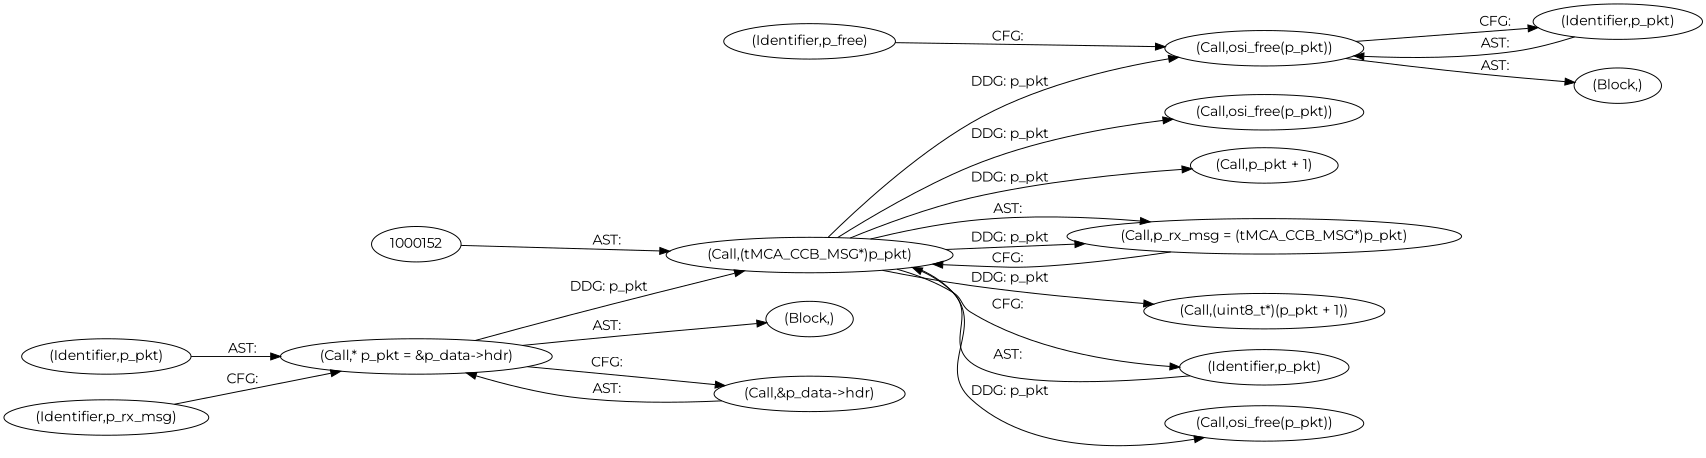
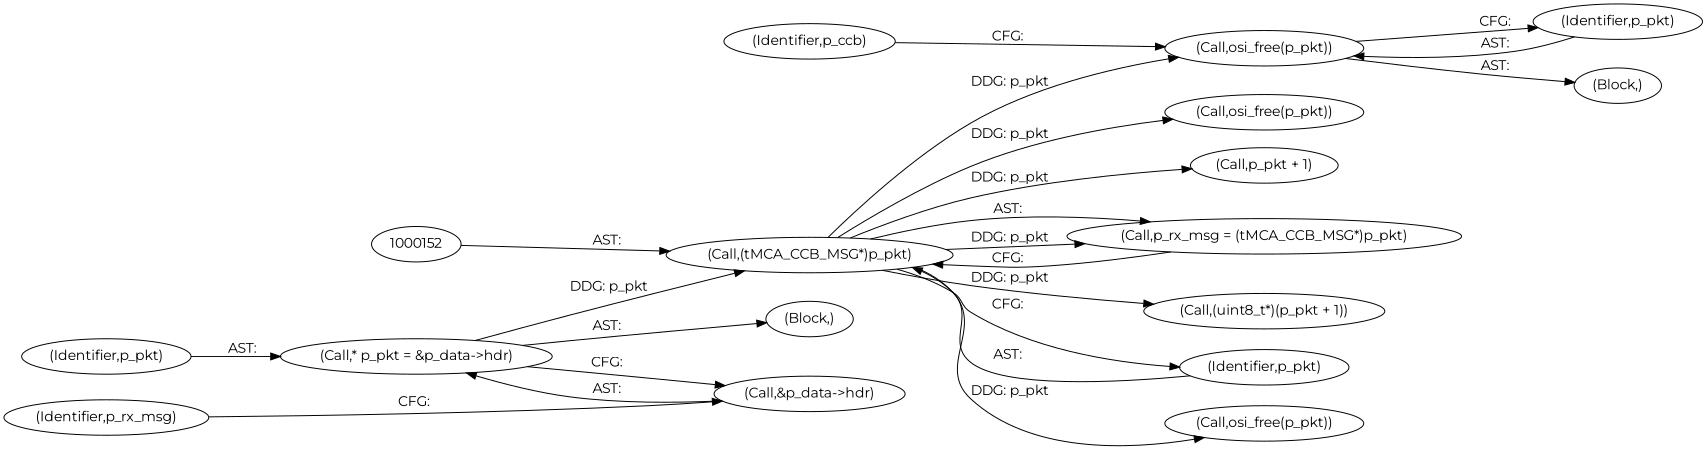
(810, 41) -> (810, 41)
(253, 389) -> (461, 412)
